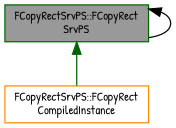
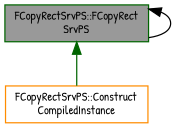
(77, 104) -> (77, 104)
